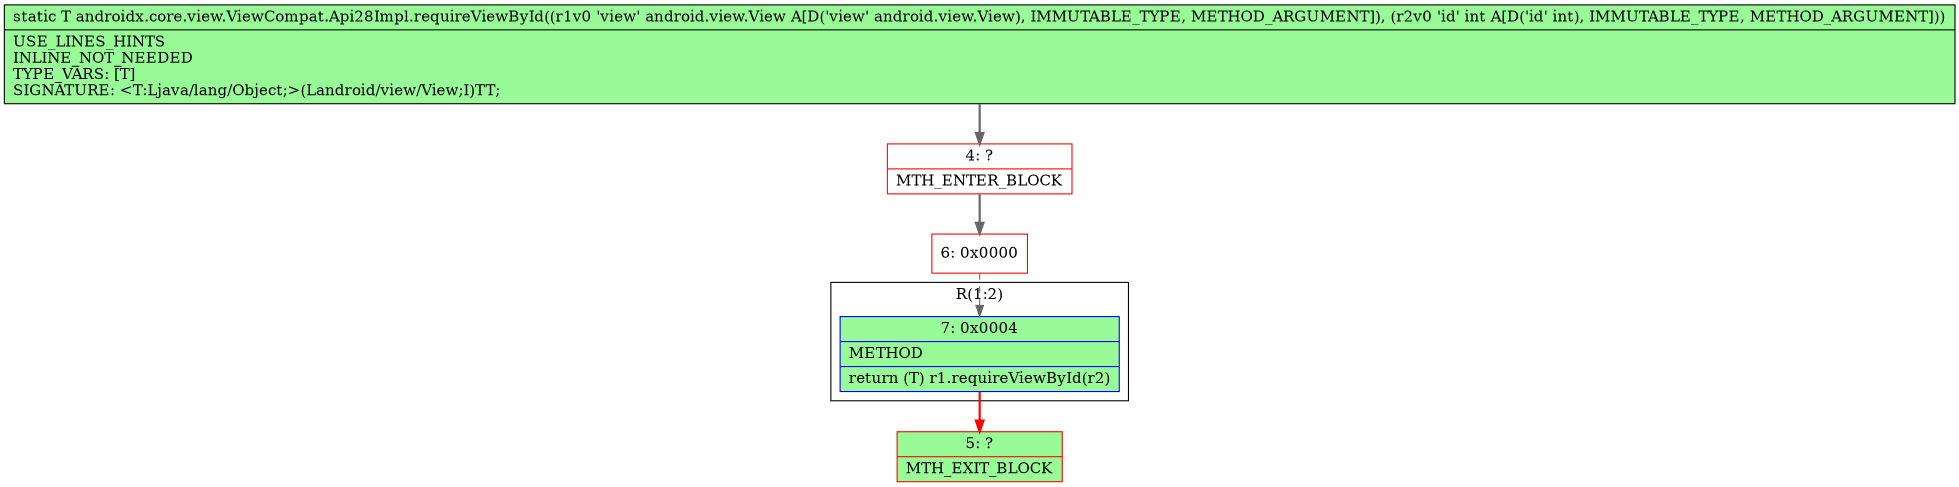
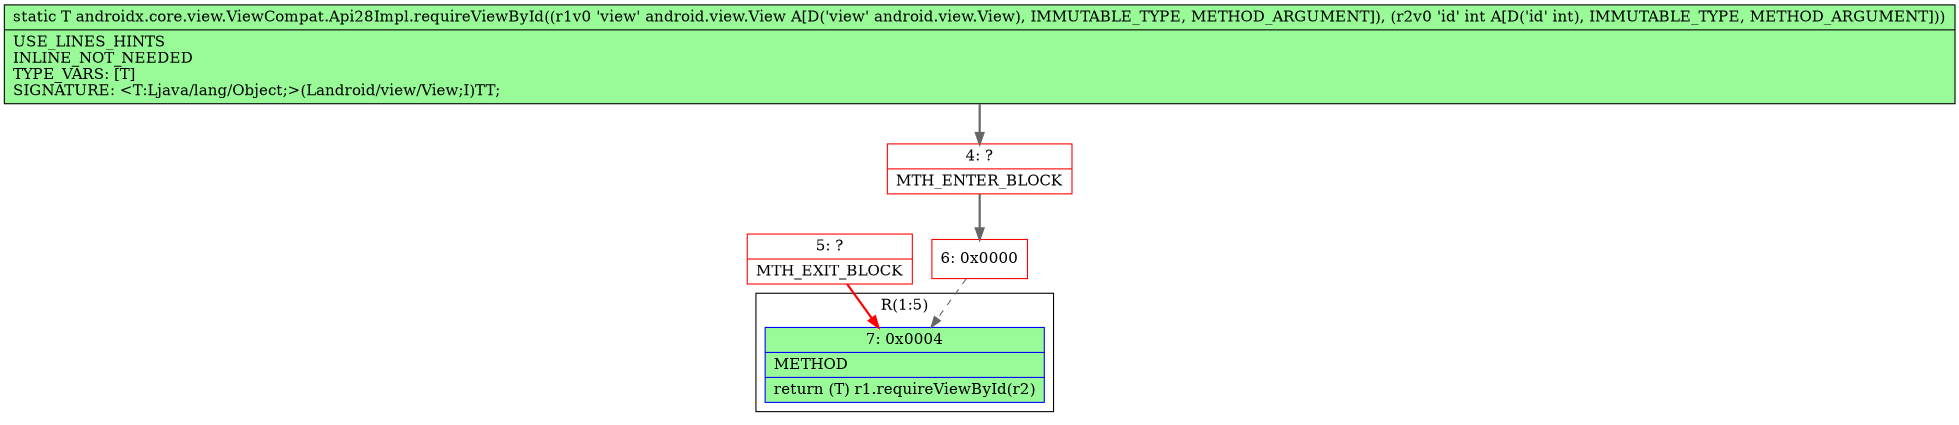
(980, 295) -> (905, 306)
(980, 408) -> (860, 301)
(980, 457) -> (830, 259)
